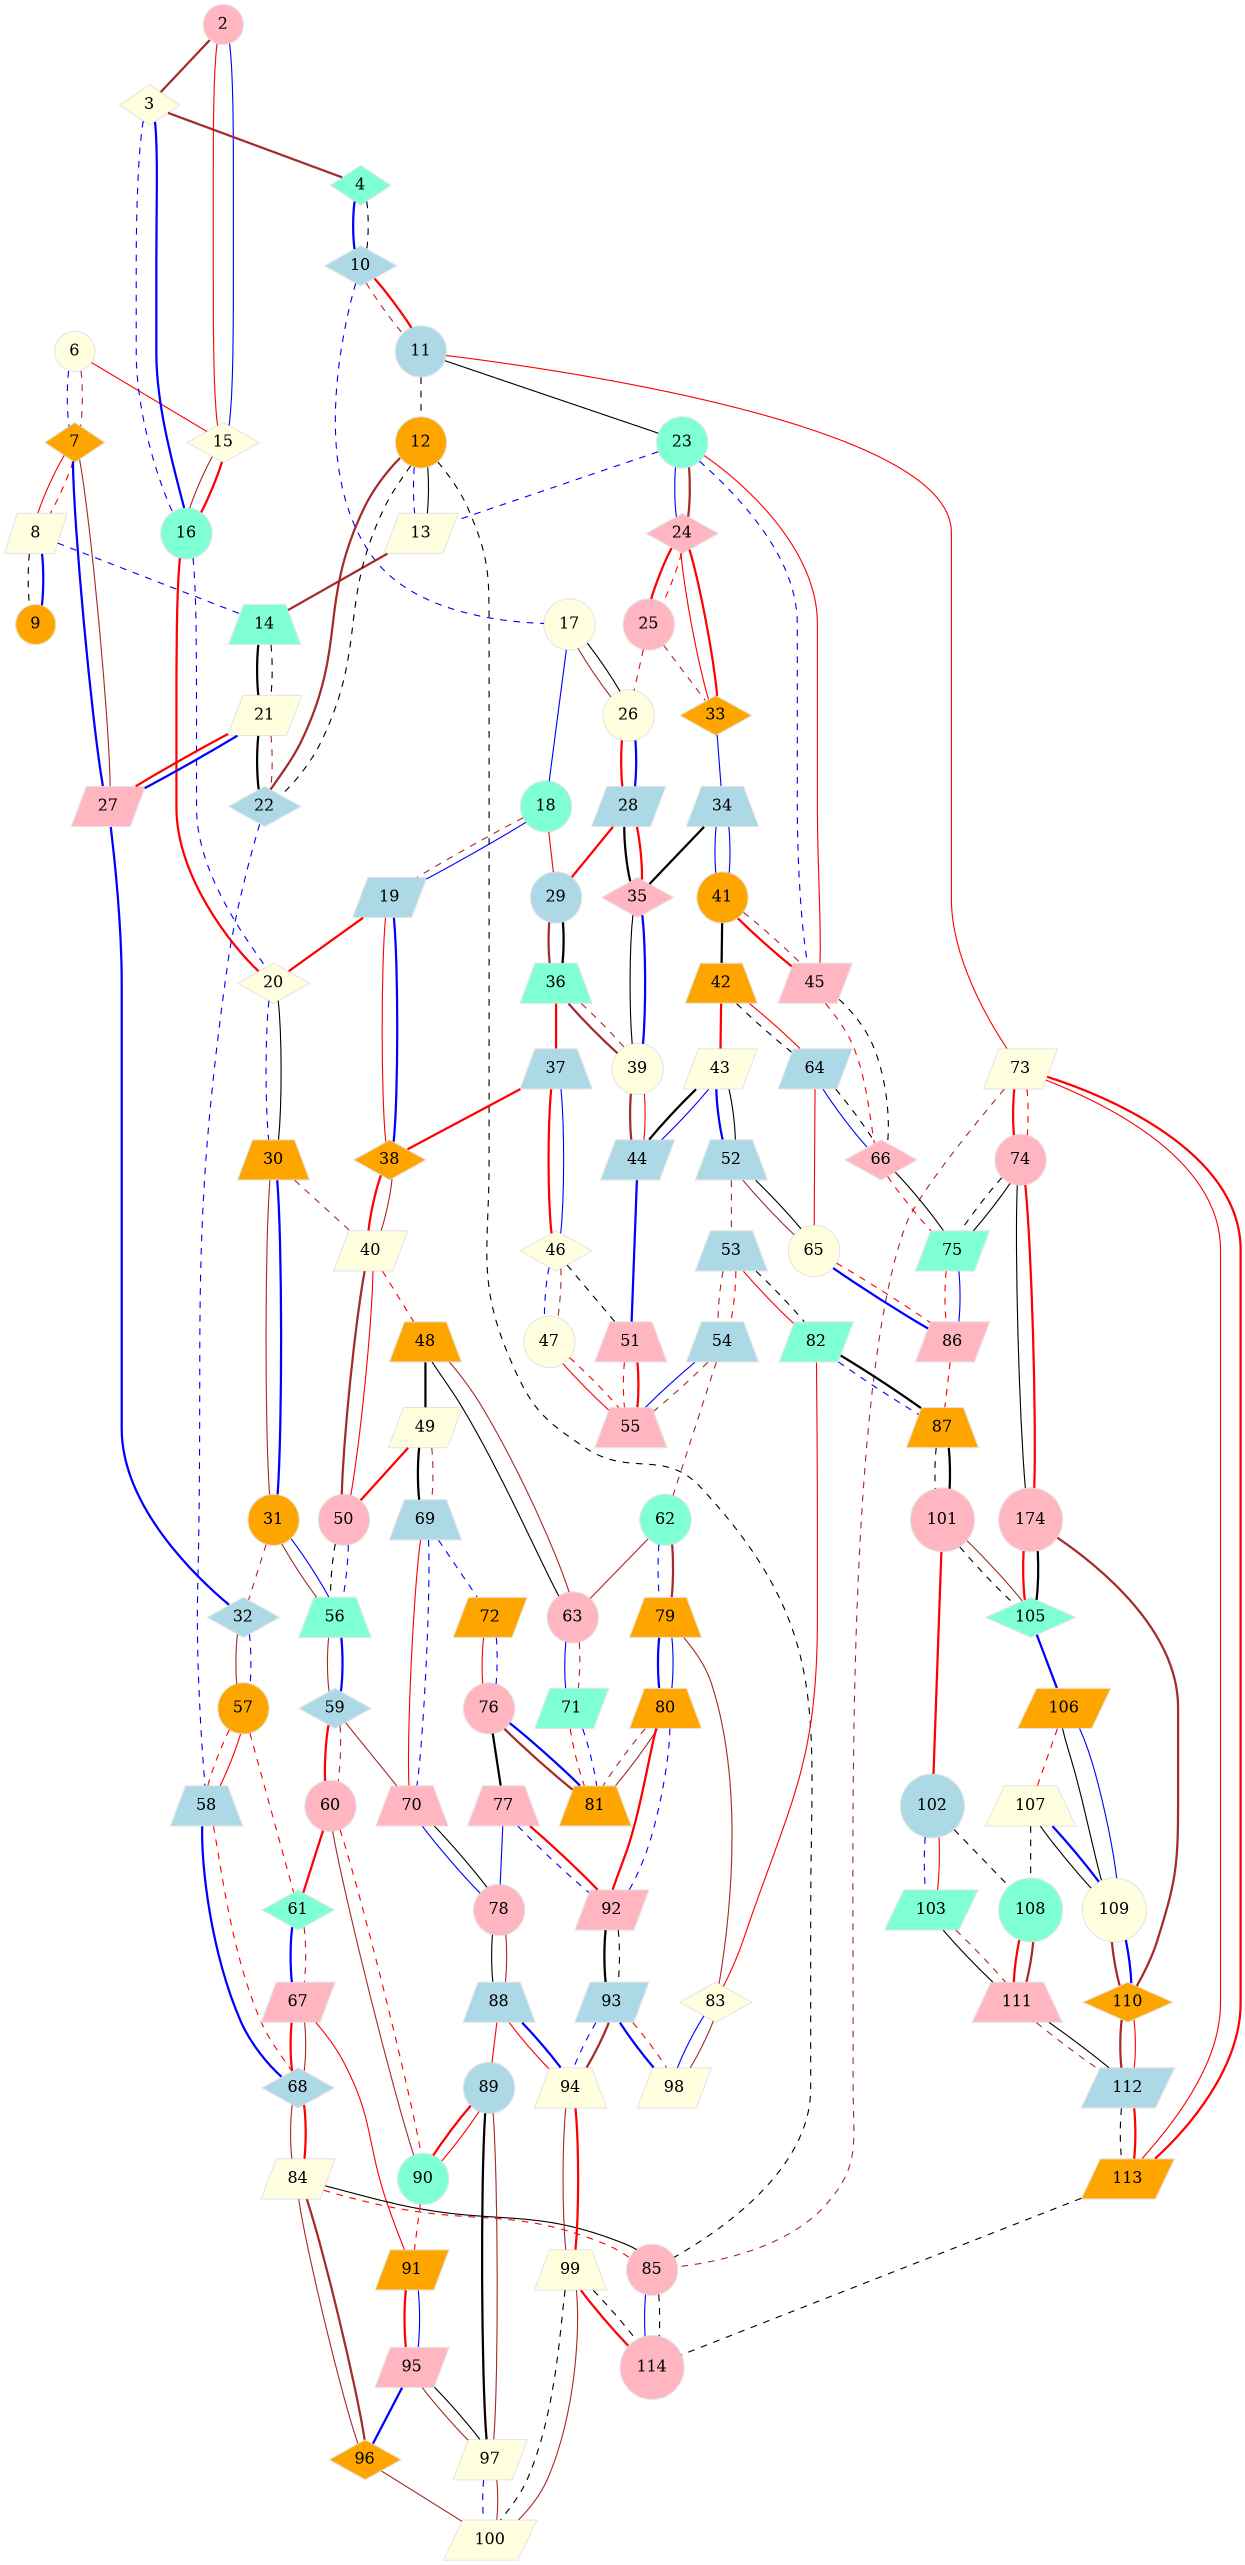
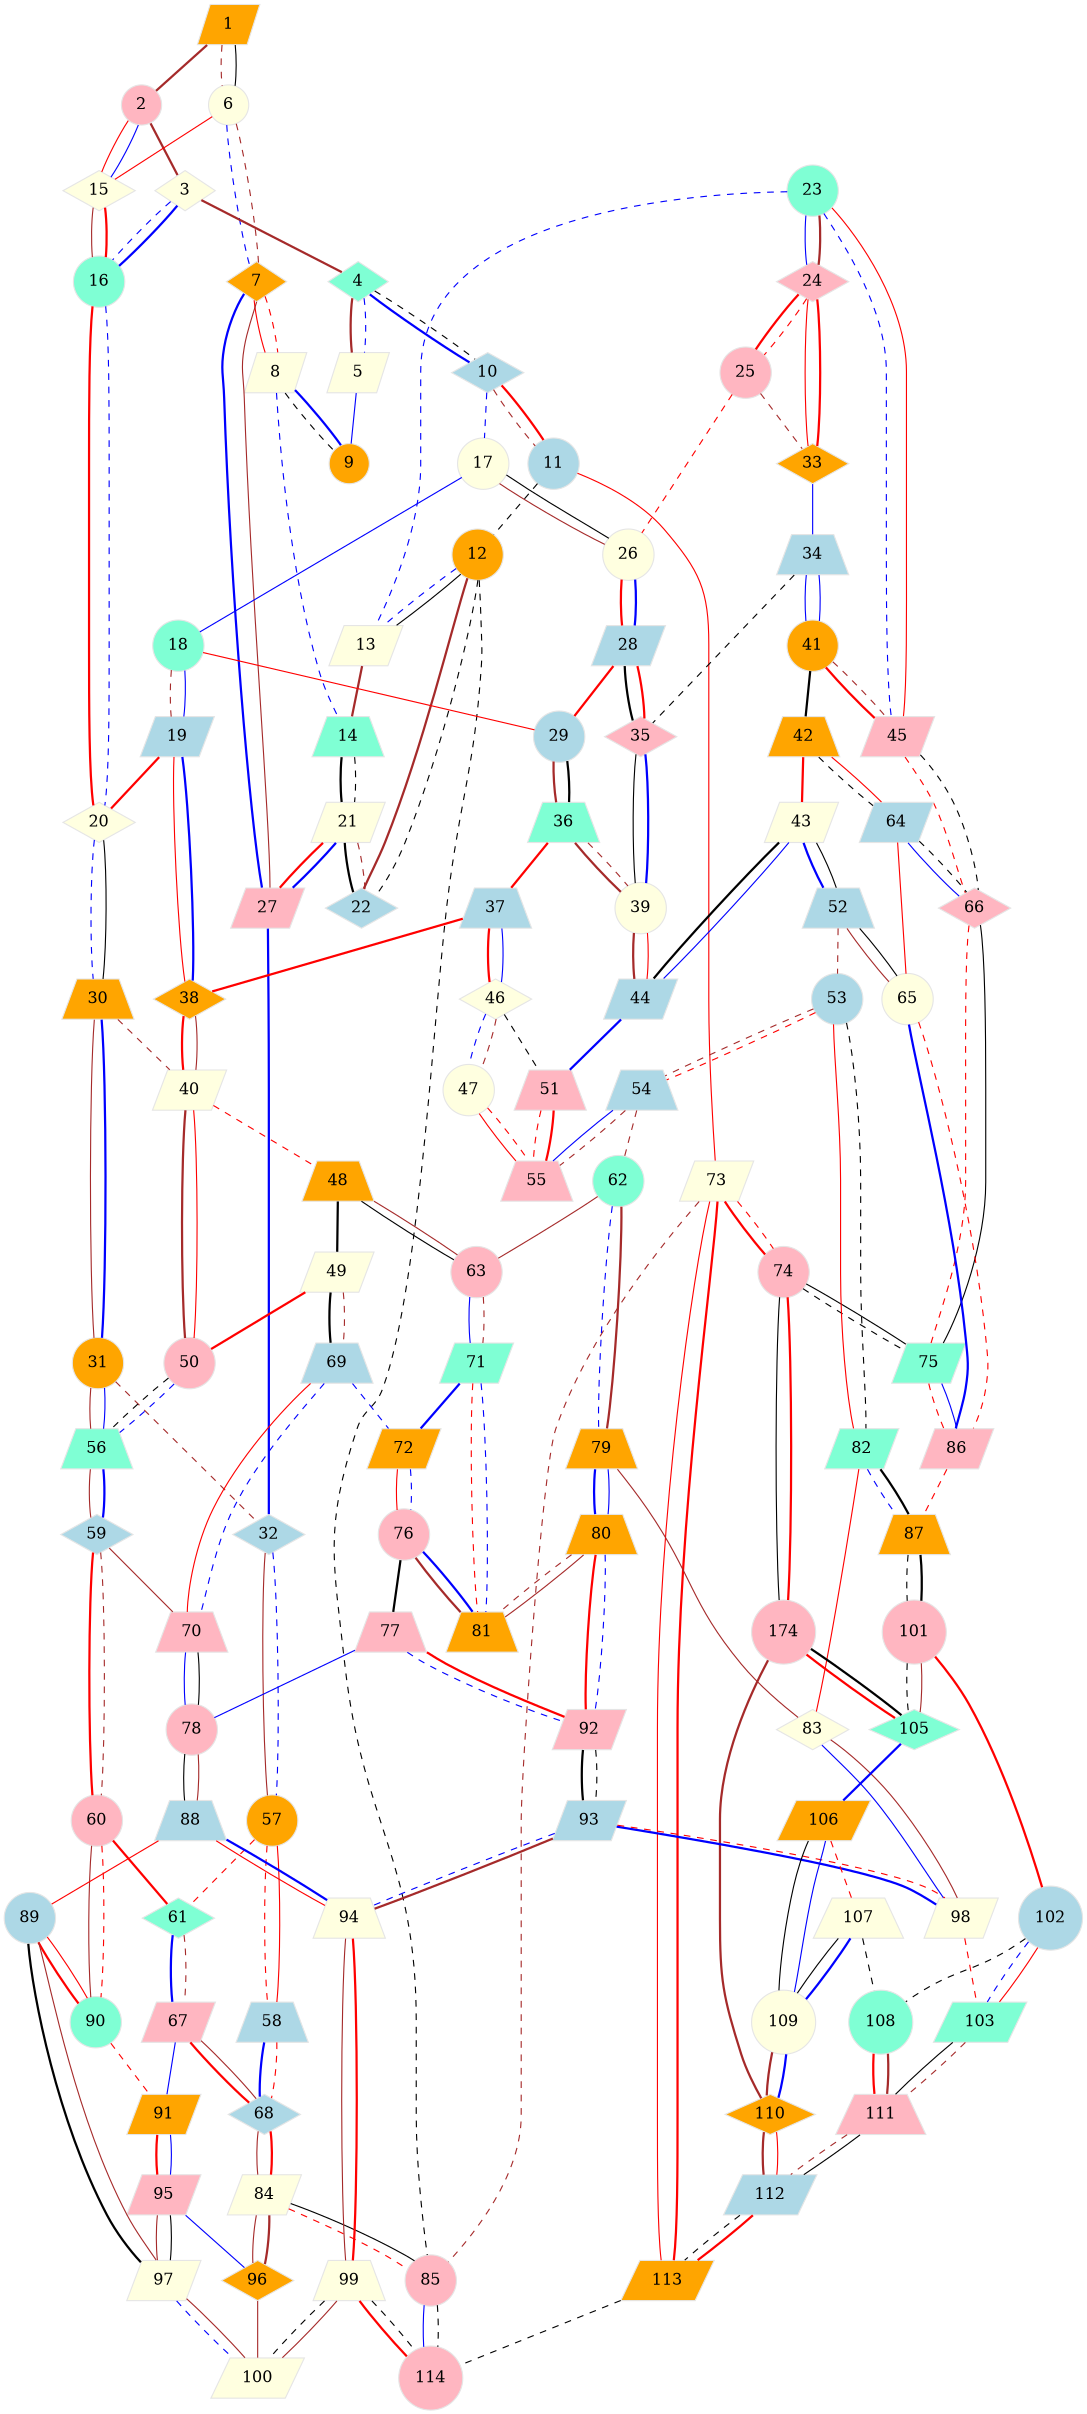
none -> (229, 25)
none -> (358, 373)
(552, 397) -> none
(677, 855) -> (724, 649)
(731, 1251) -> (837, 999)
(200, 1303) -> none
none -> (440, 1406)
none -> (972, 1977)
(369, 2132) -> (171, 2068)
(387, 2416) -> (215, 2241)
